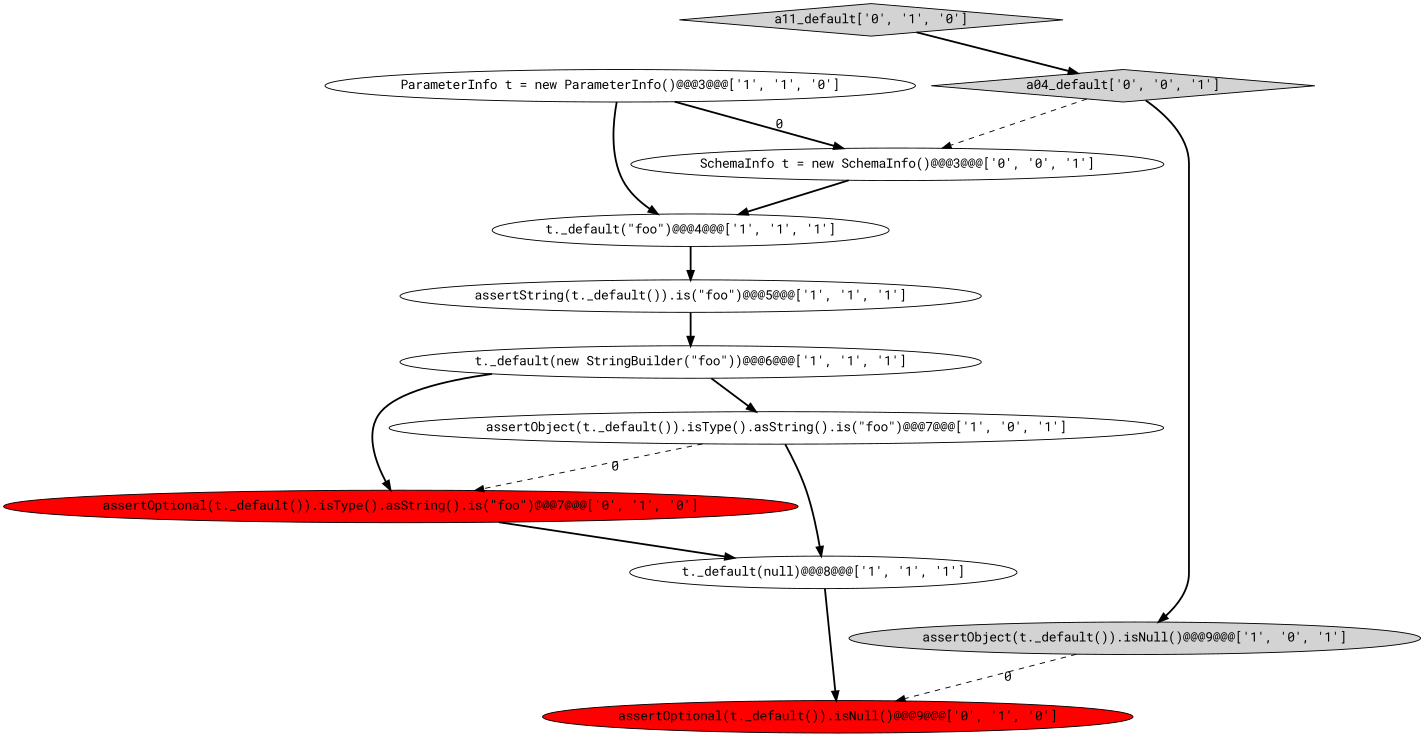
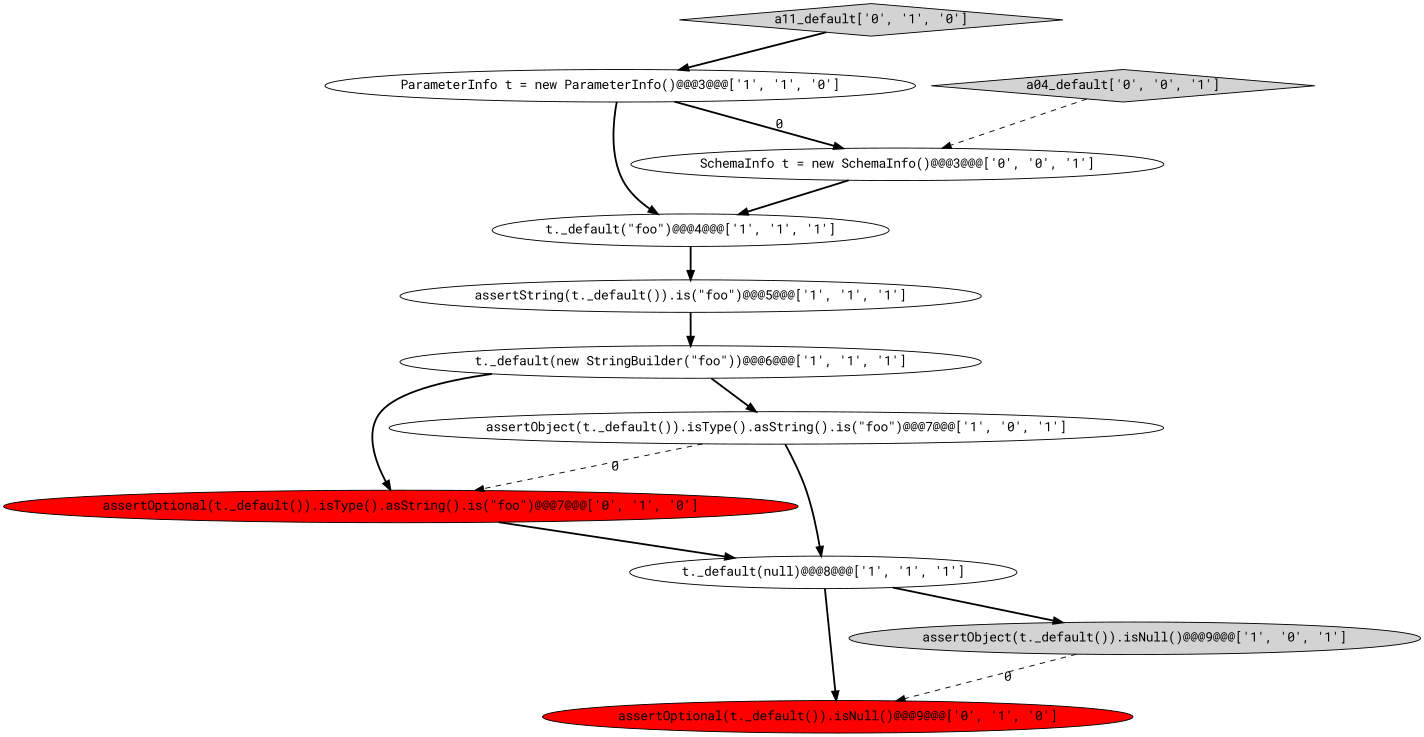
(993, 52) -> (757, 50)
(1189, 354) -> (973, 604)
